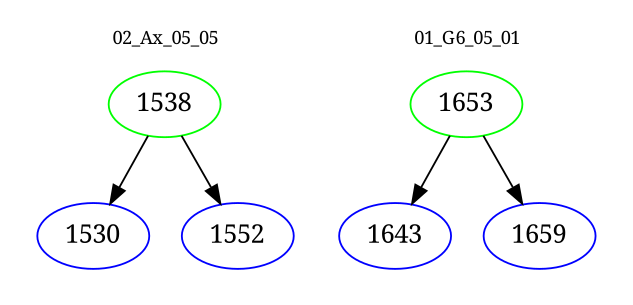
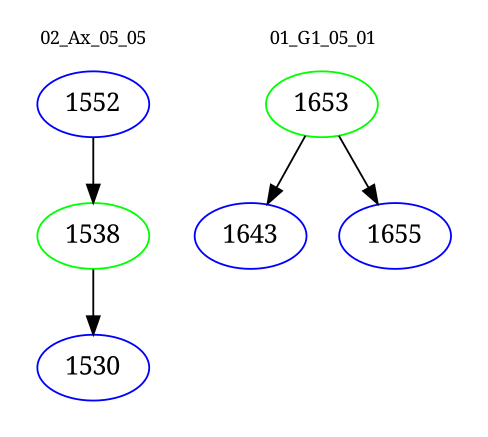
(467, 39) -> (323, 39)
(196, 162) -> (93, 161)
(540, 236) -> (395, 236)
